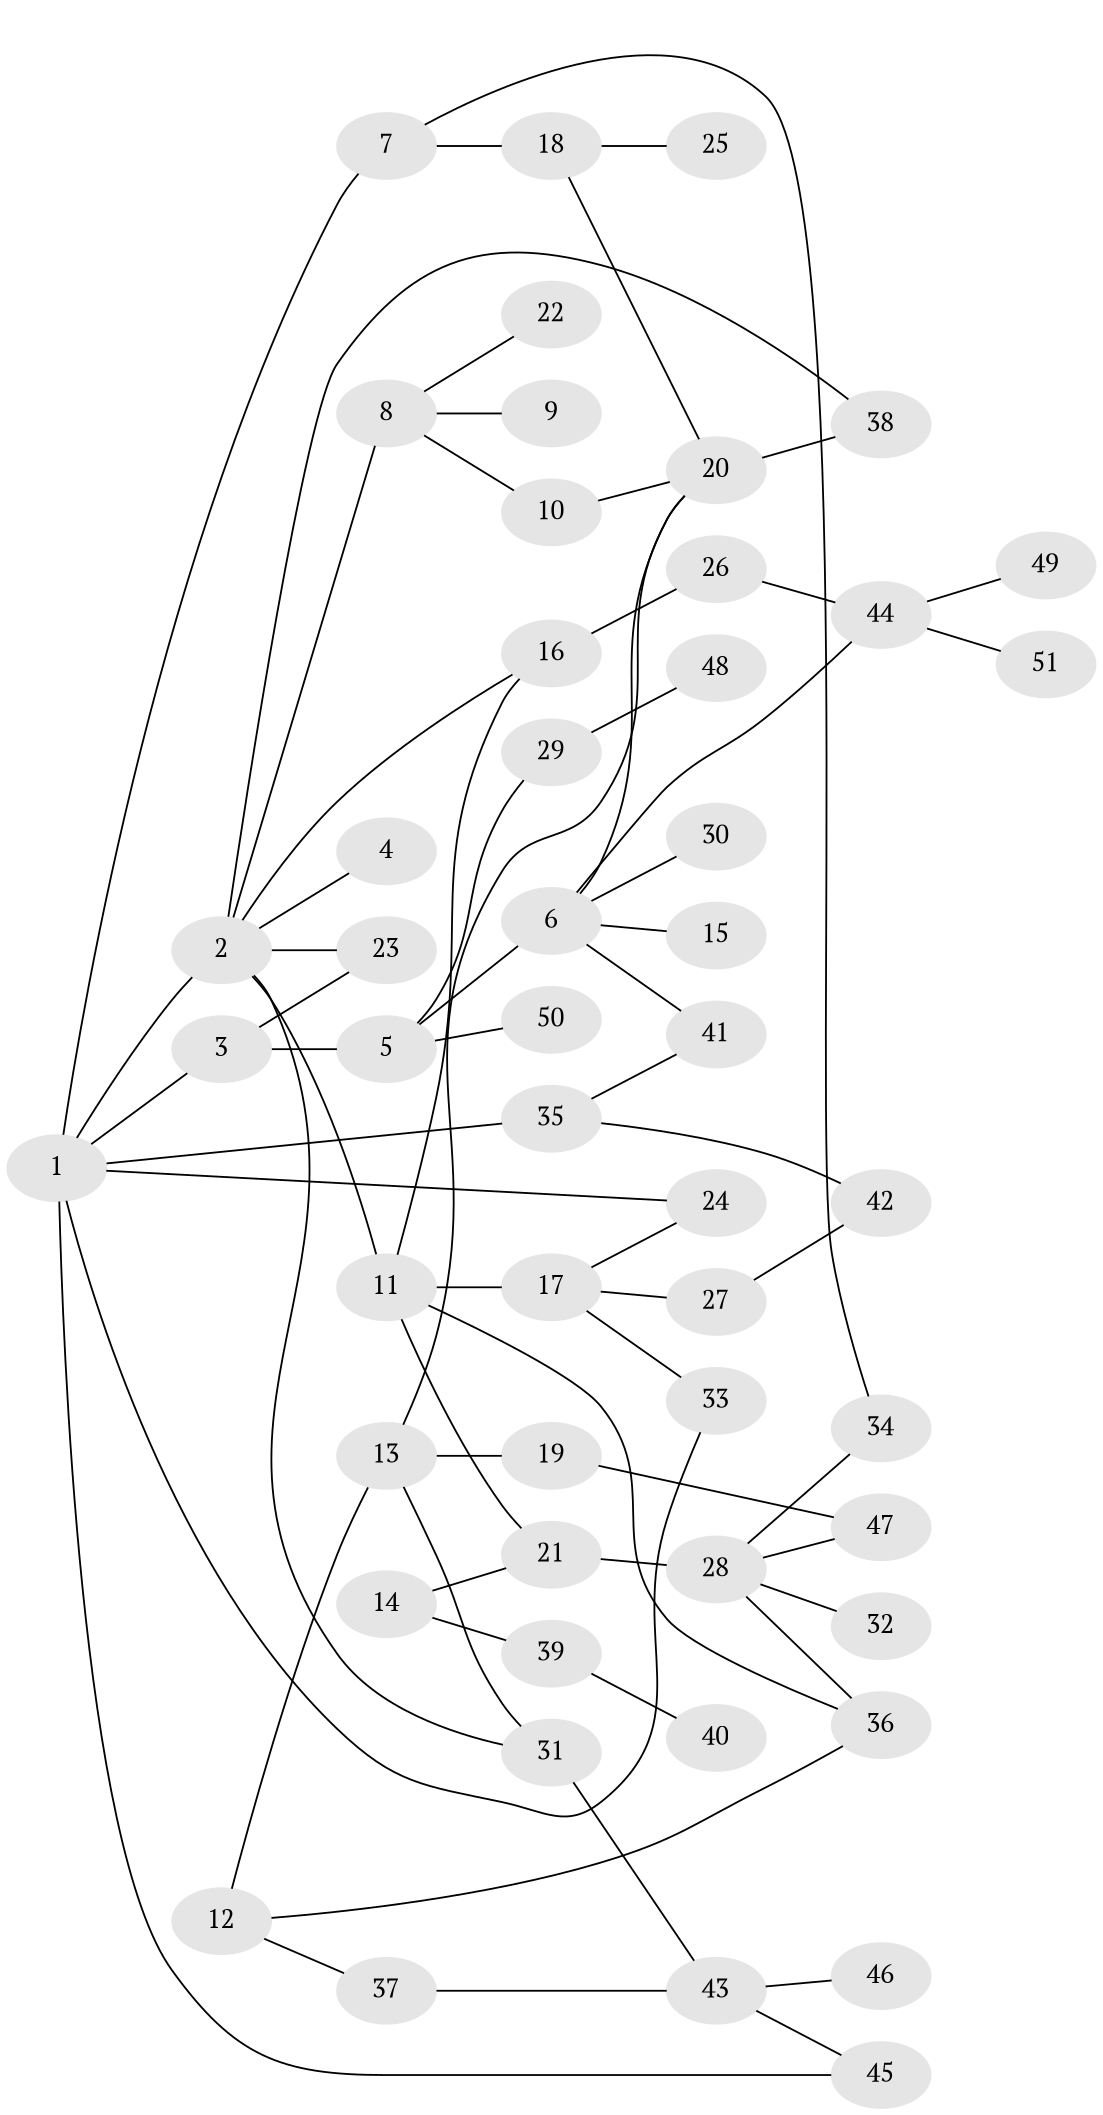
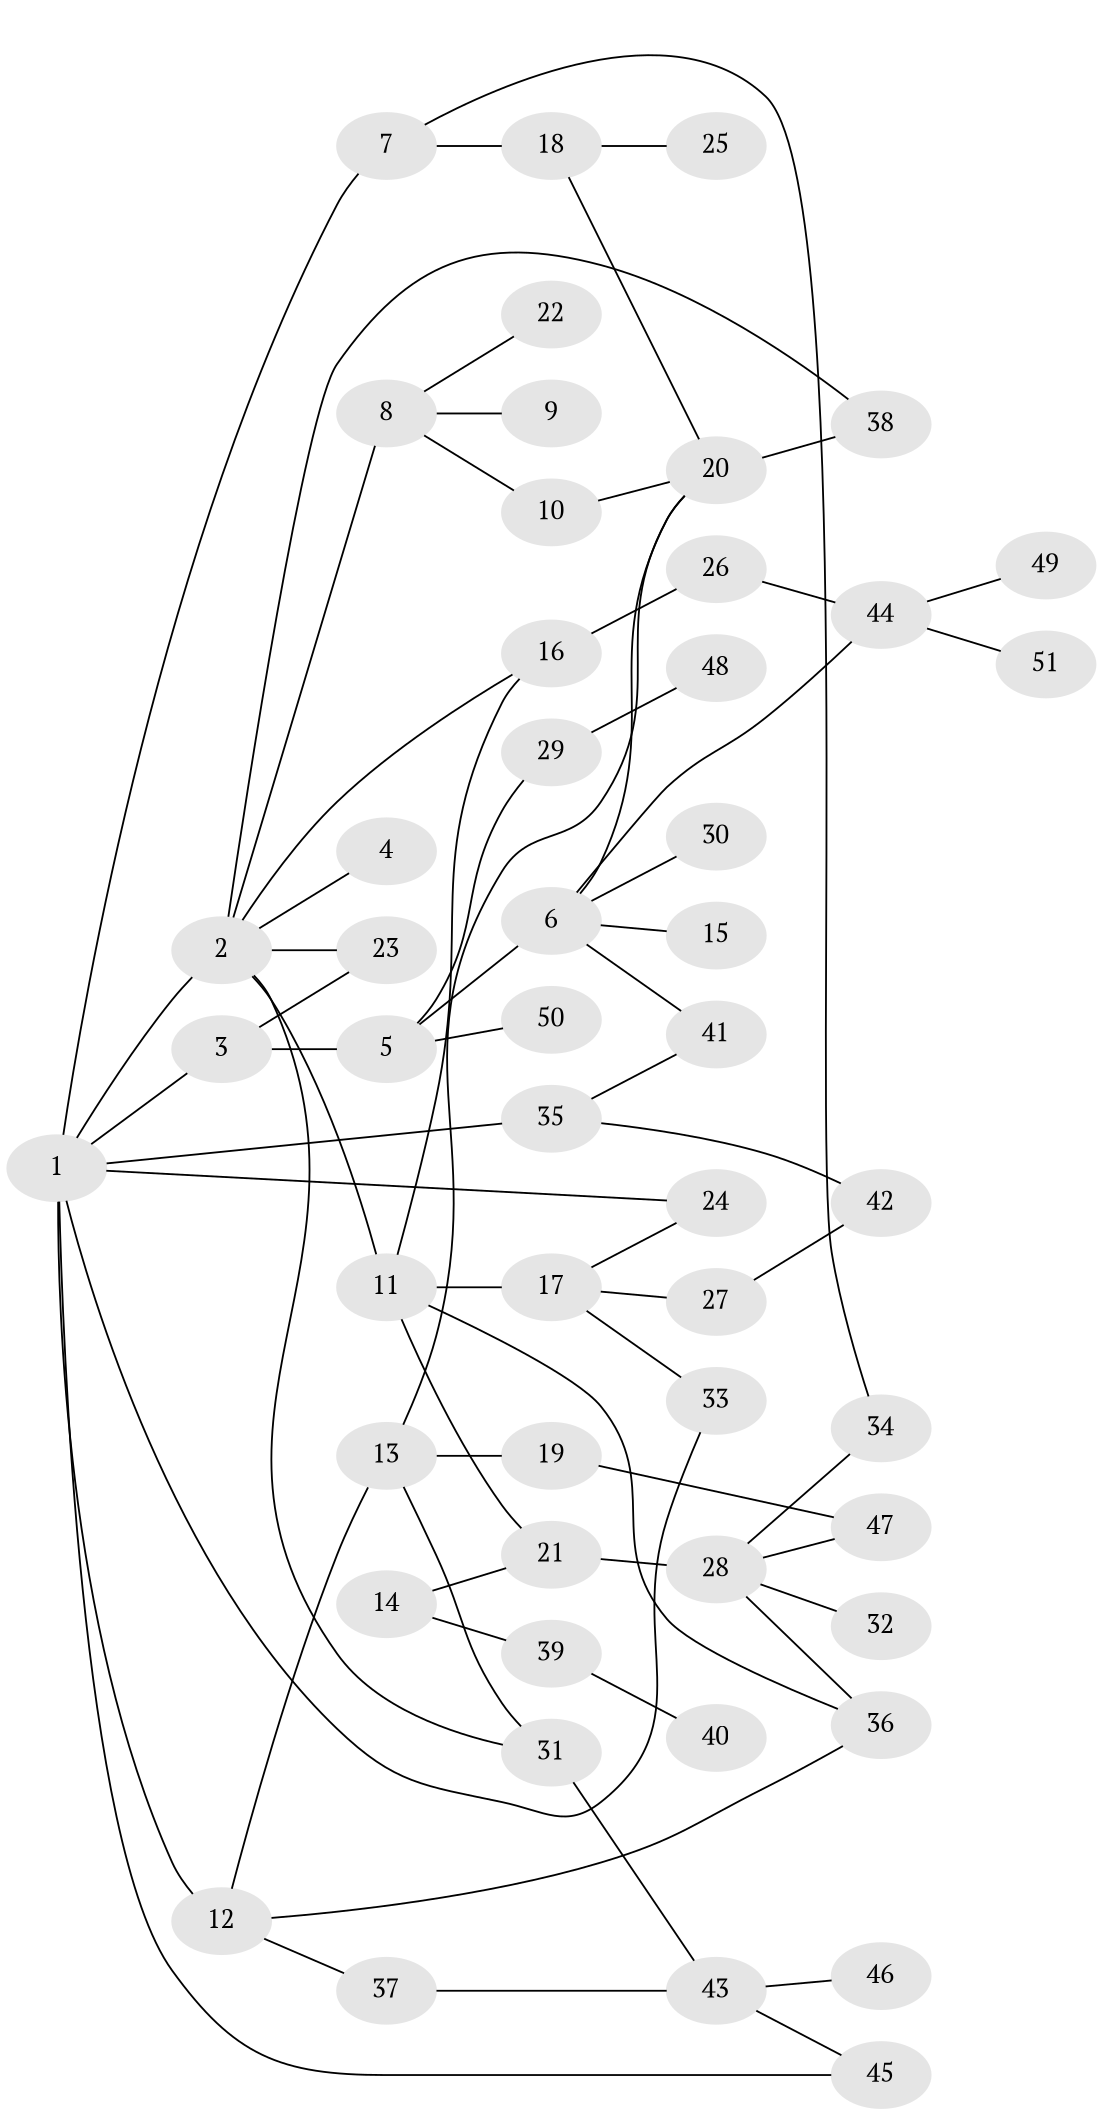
none -> (100, 1627)
